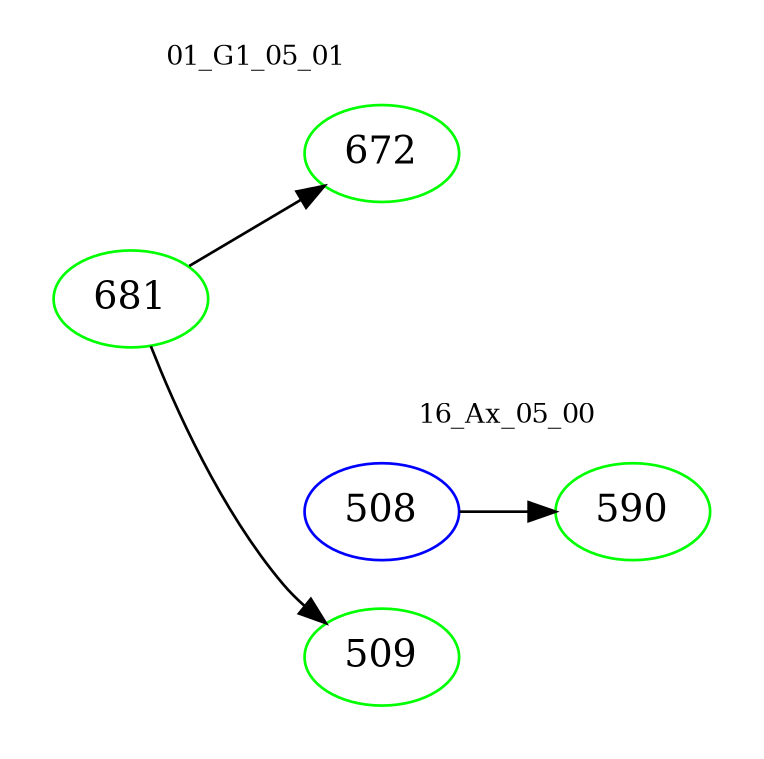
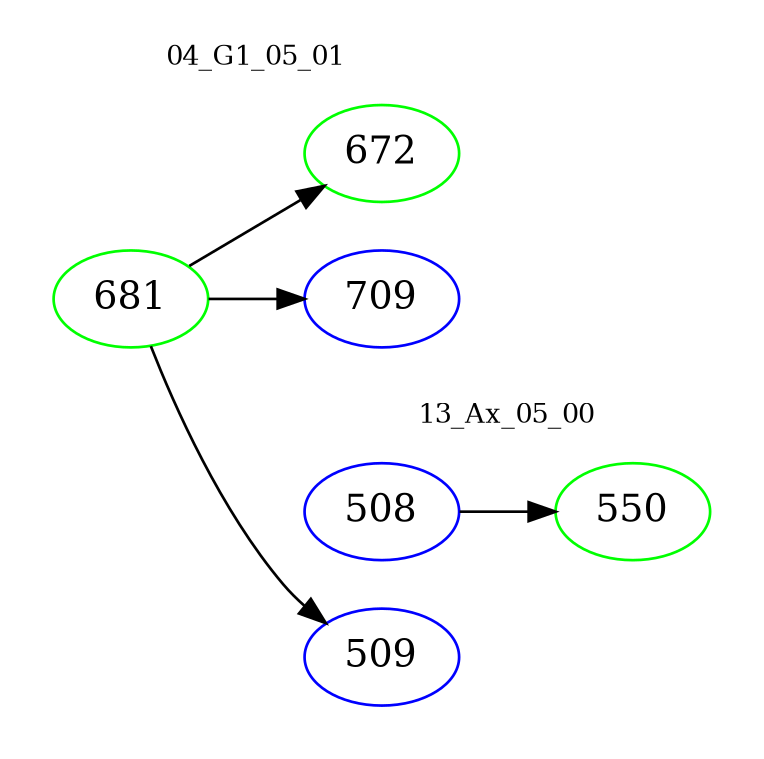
(256, 58) -> (256, 58)
none -> (382, 299)
(507, 416) -> (507, 416)
(633, 512) -> (633, 512)
(382, 657) -> (382, 657)
